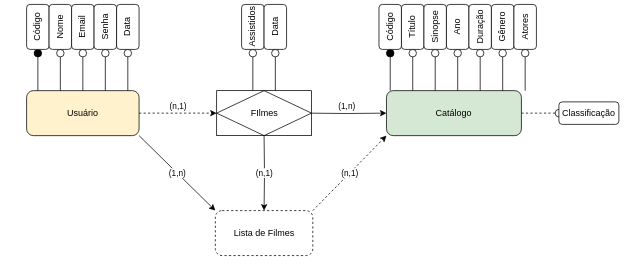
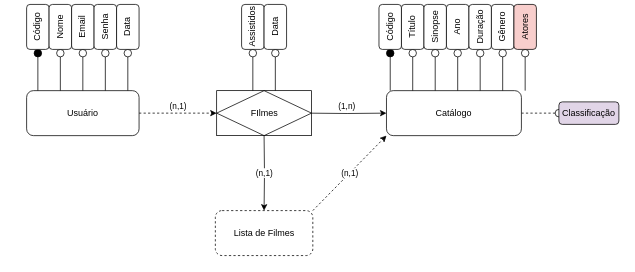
(525, 27) -> (525, 27)
(83, 113) -> (83, 113)
(454, 113) -> (454, 113)
(589, 113) -> (589, 113)
(171, 166) -> none
